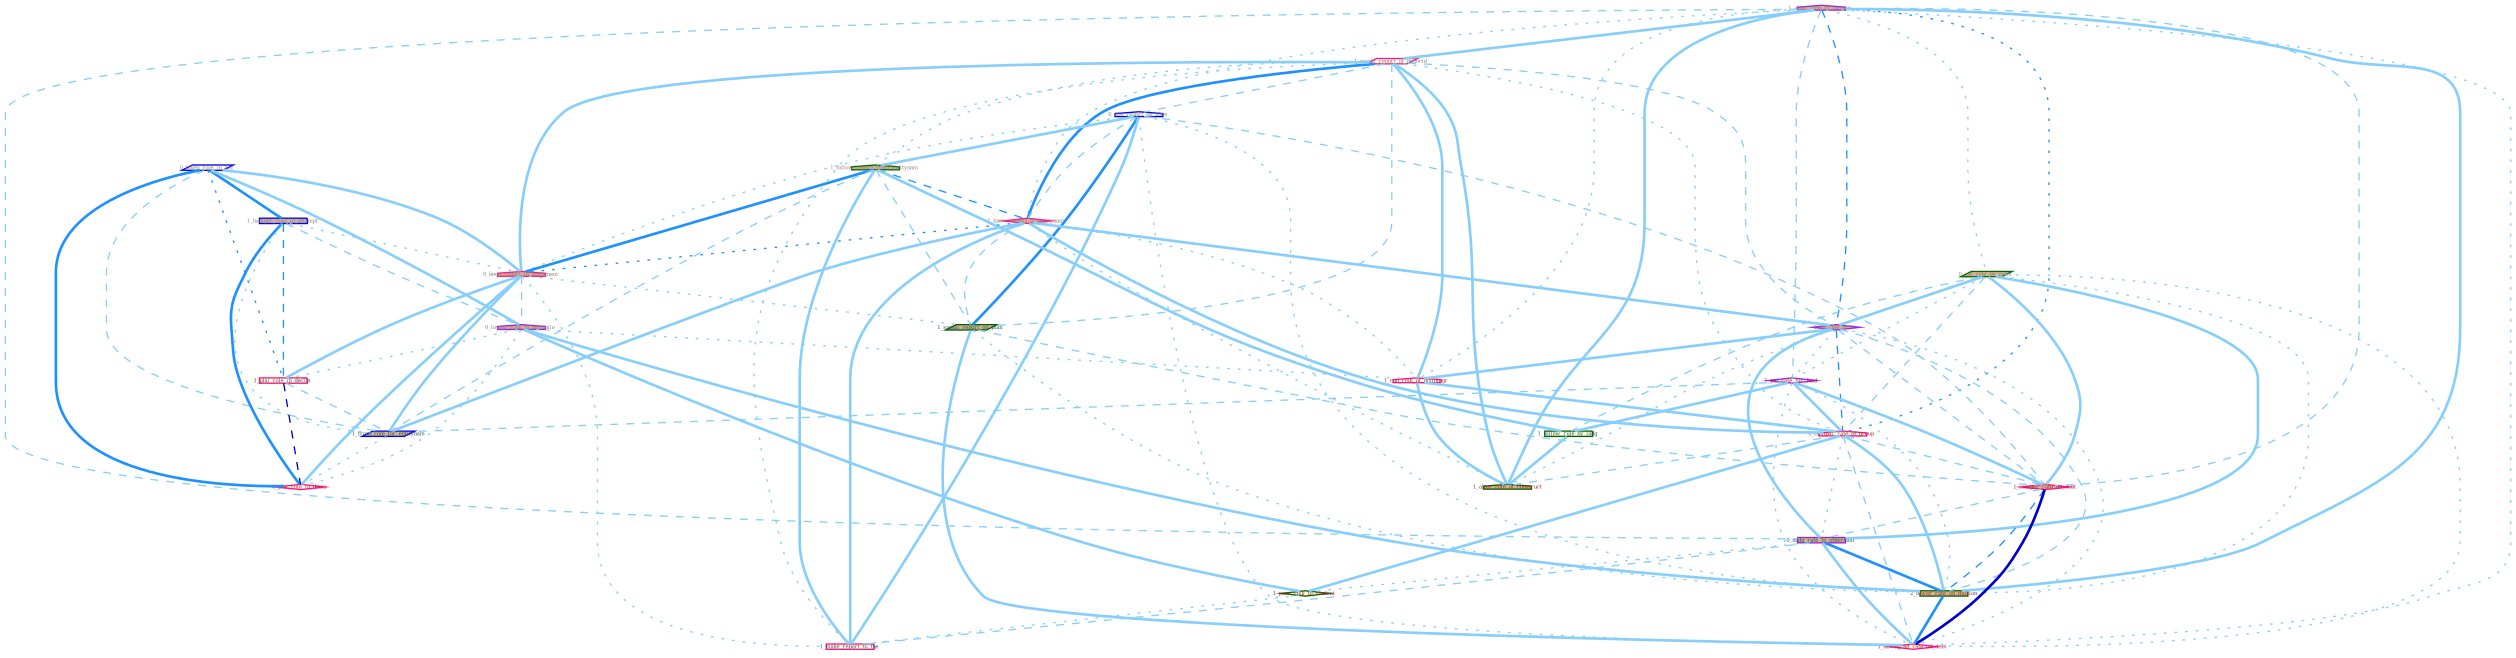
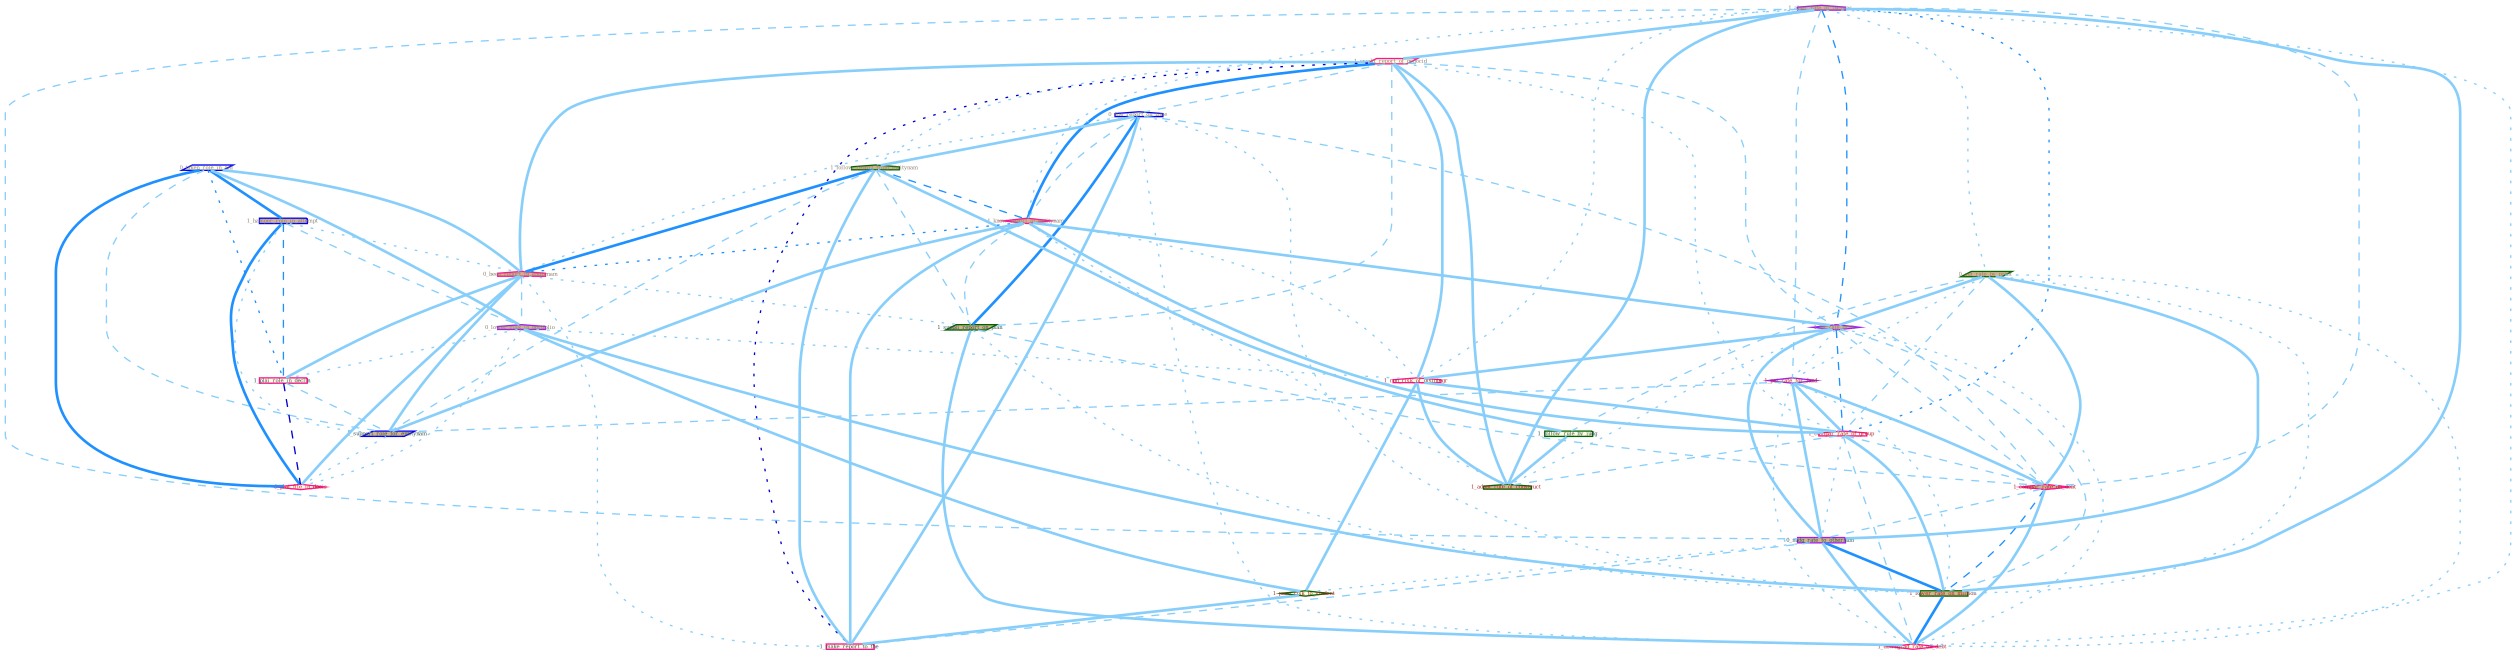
(870, 143) -> (870, 143)
(1687, 406) -> (1806, 457)
(389, 434) -> (389, 434)
(301, 487) -> (301, 487)
(1508, 487) -> (1508, 487)
(1574, 513) -> (1361, 487)
(2012, 560) -> (2012, 560)
(1944, 593) -> (1944, 593)
(1081, 620) -> (1081, 620)
